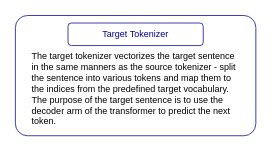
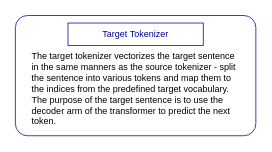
(135, 34) -> (135, 34)
